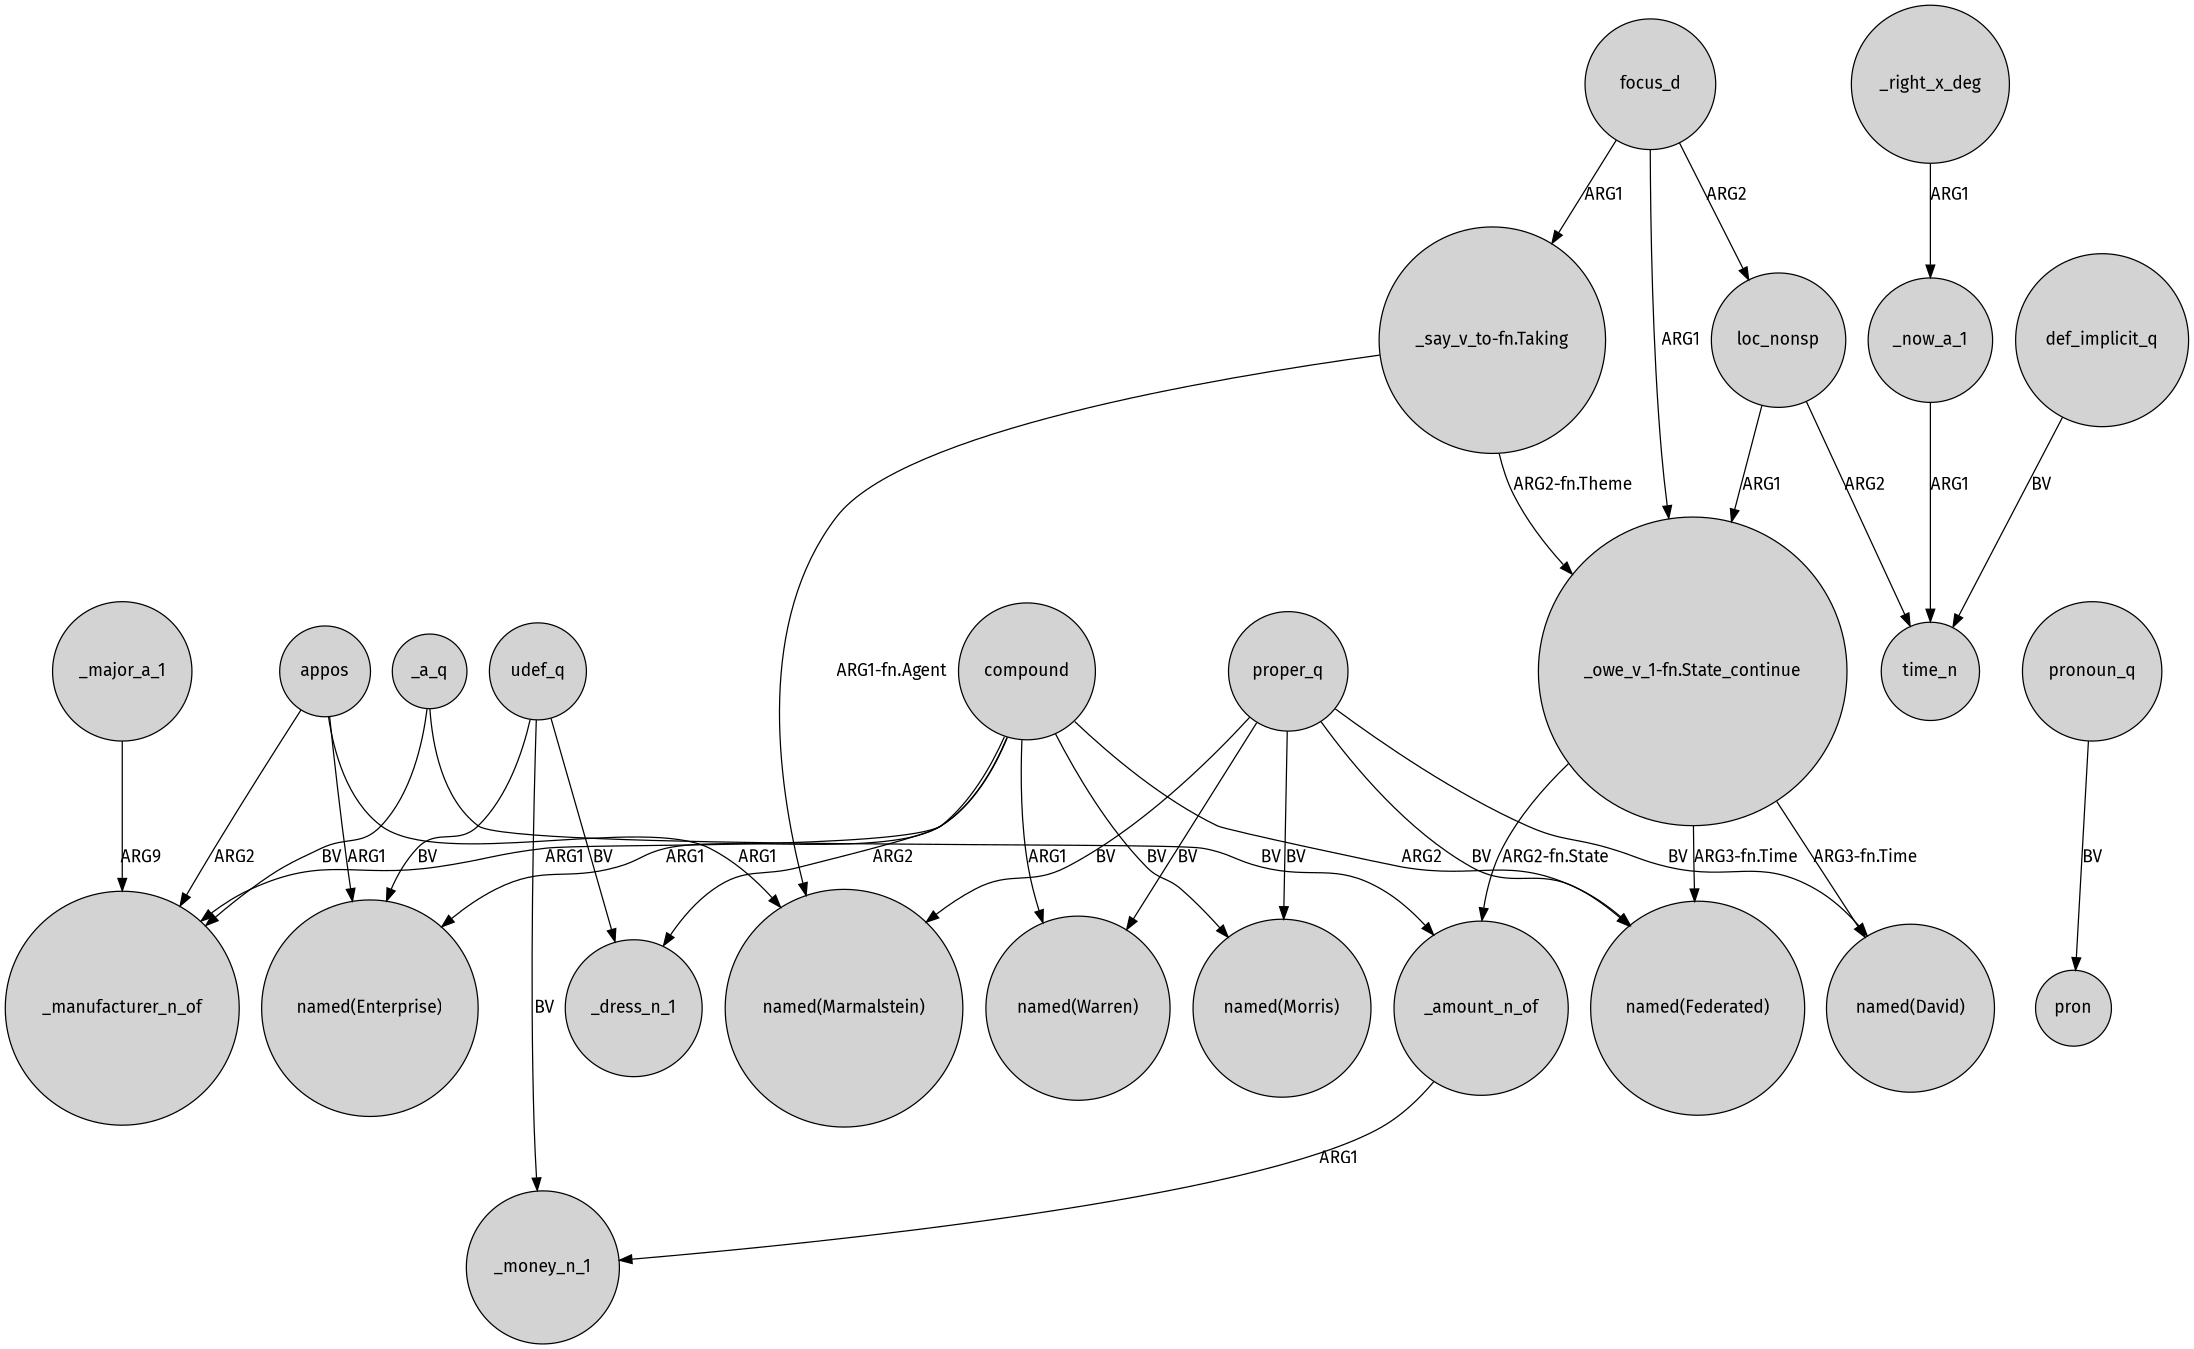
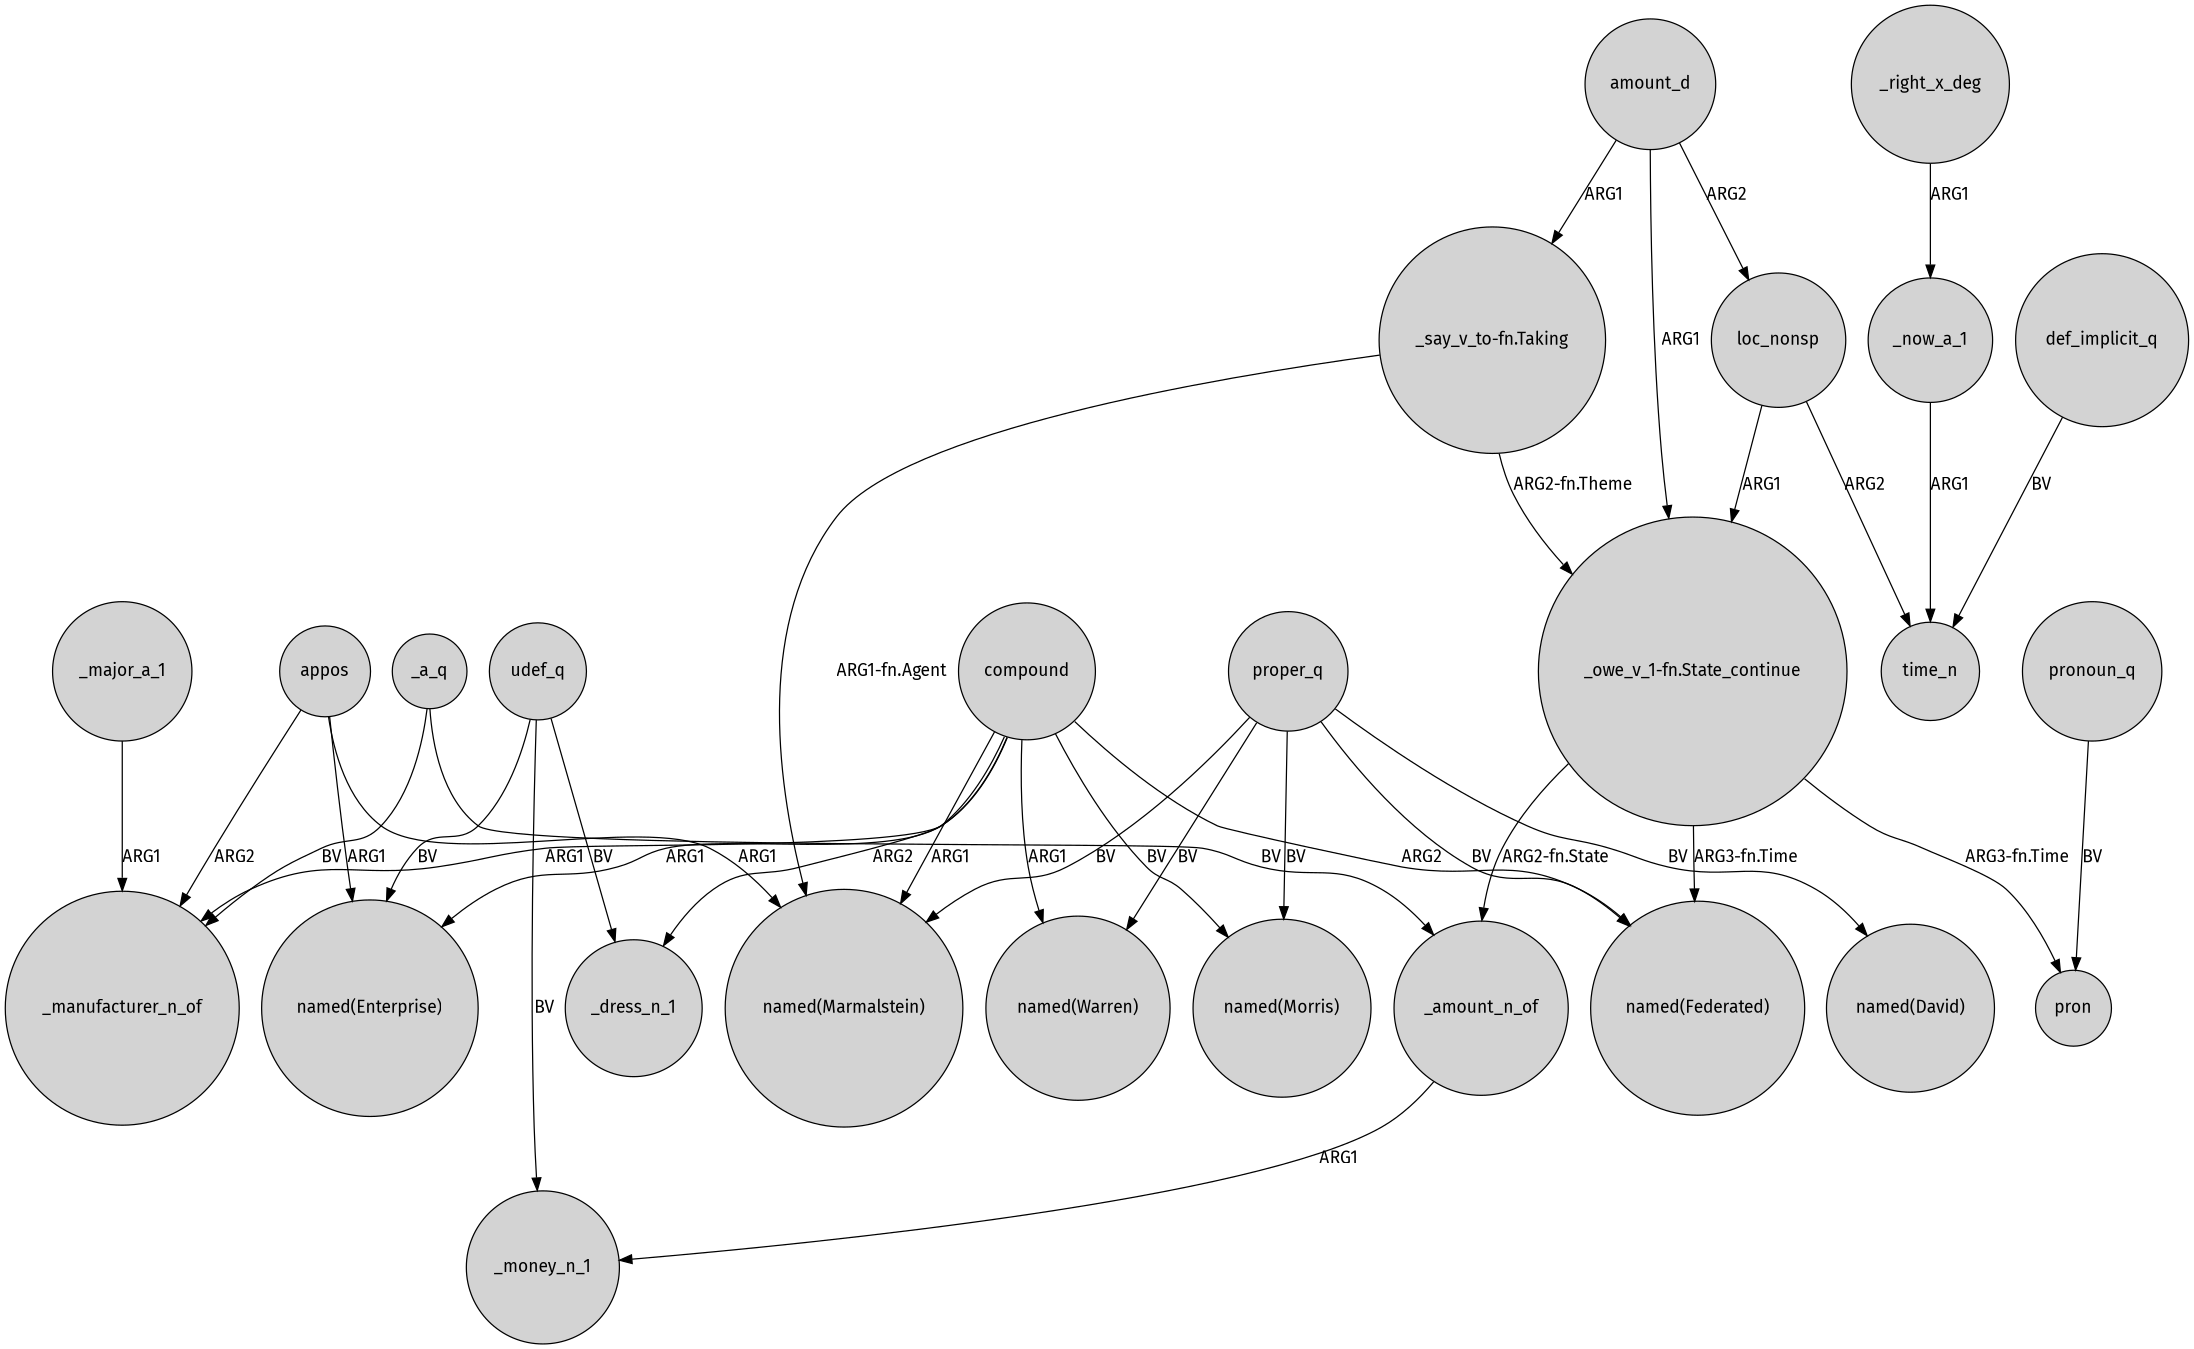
(1650, 84) -> (1650, 84)
none -> (959, 796)
(142, 858) -> (142, 858)
(1817, 864) -> (1942, 856)
